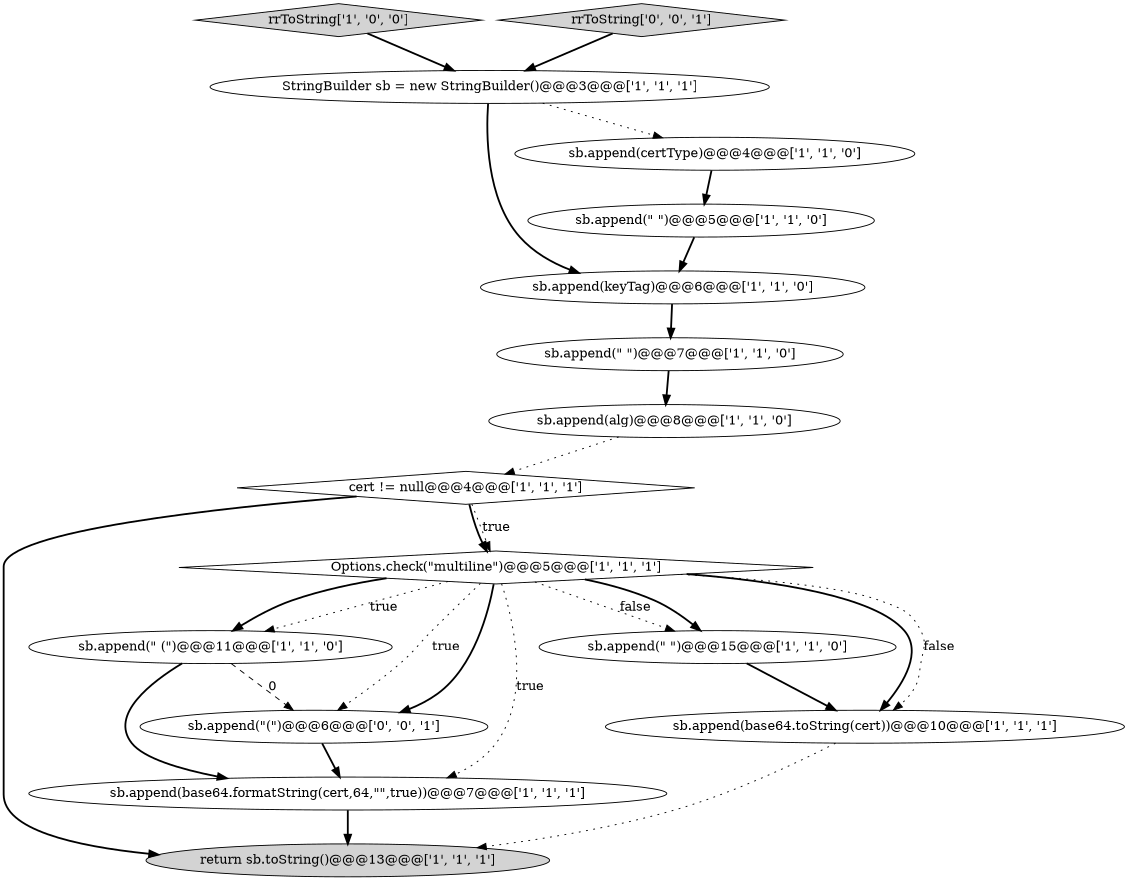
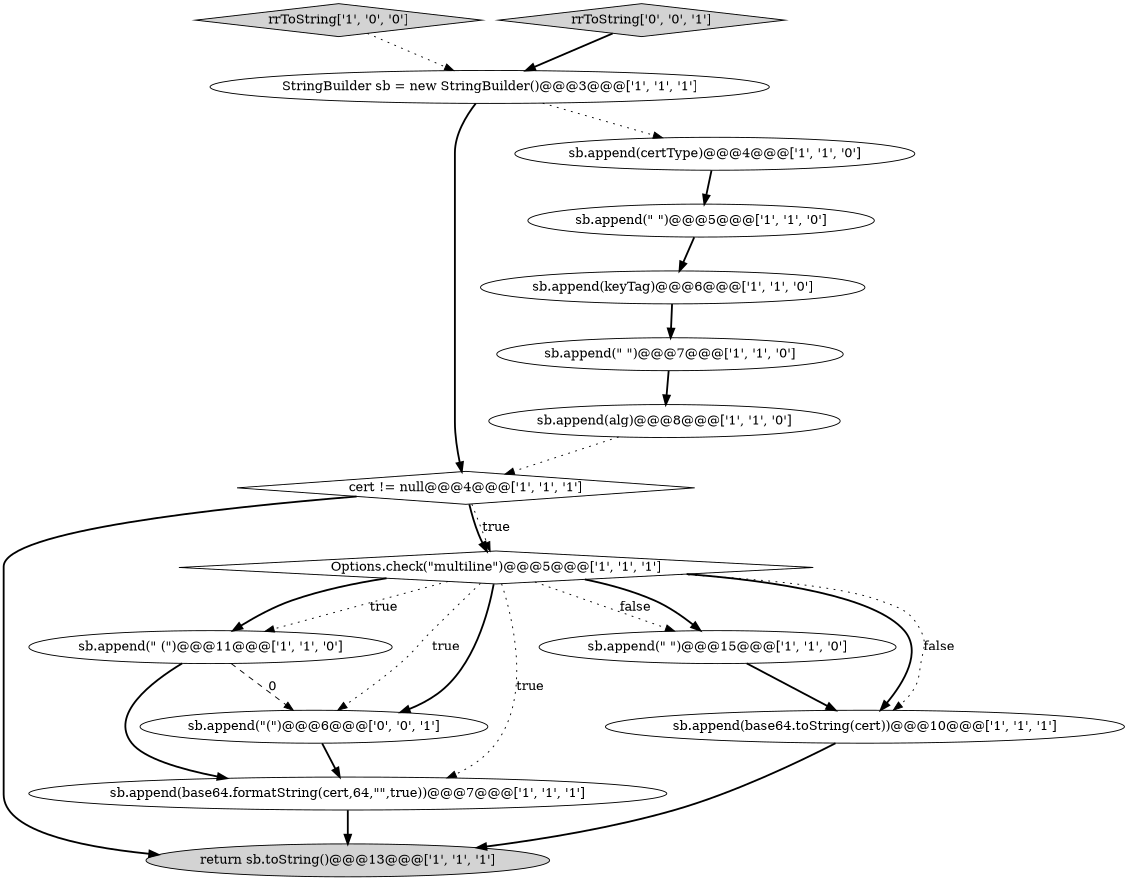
(406, 50) -> (406, 50)
(500, 203) -> (455, 281)
(666, 812) -> (666, 812)
